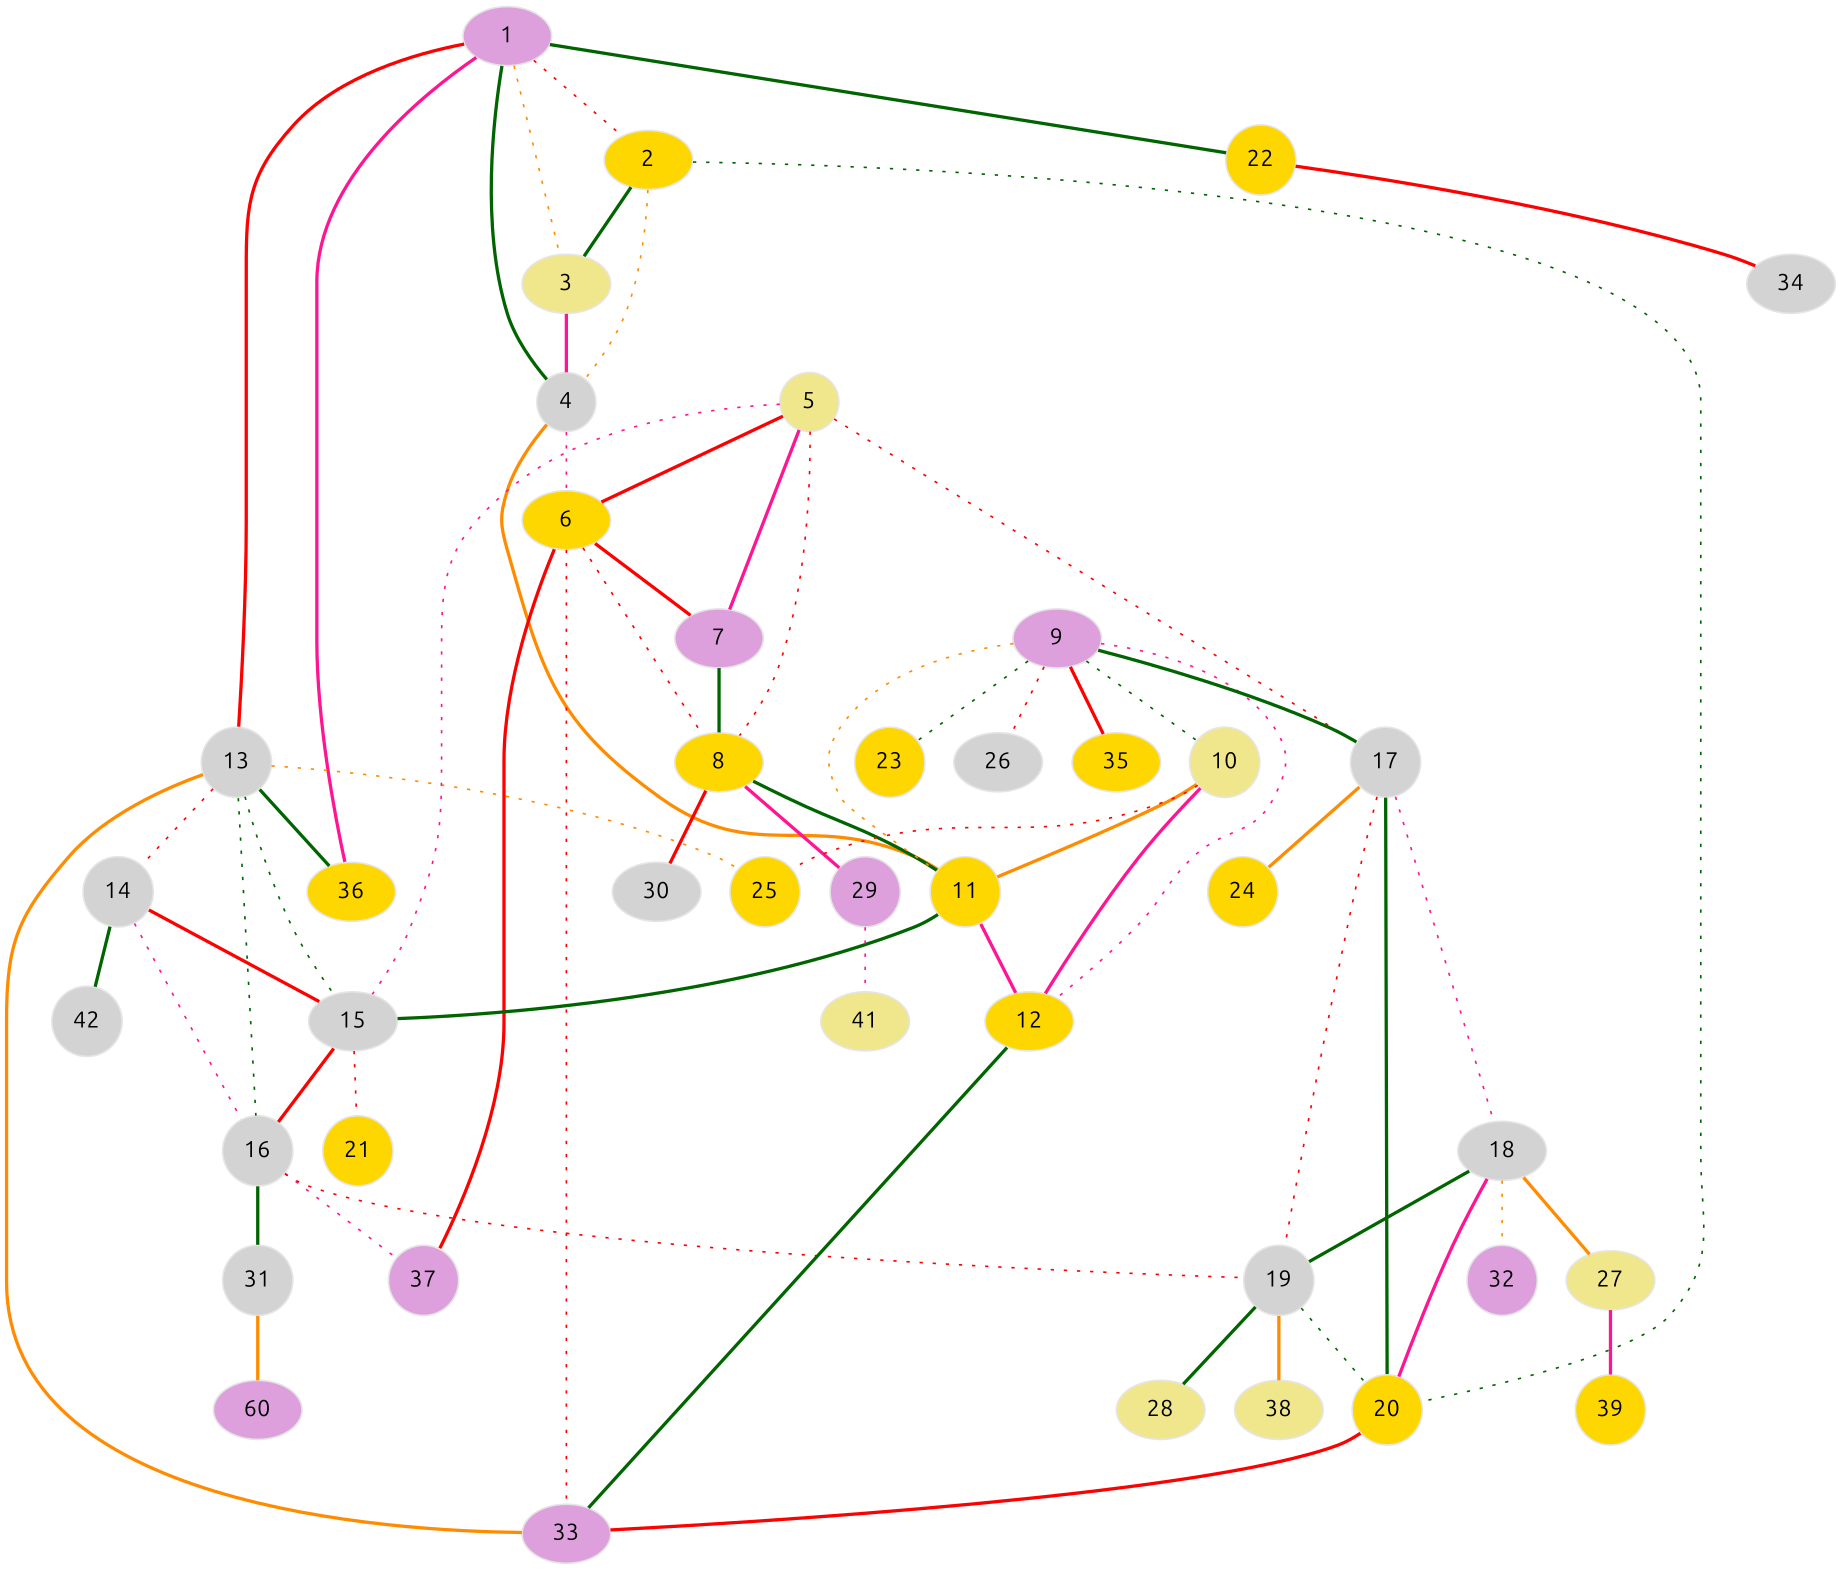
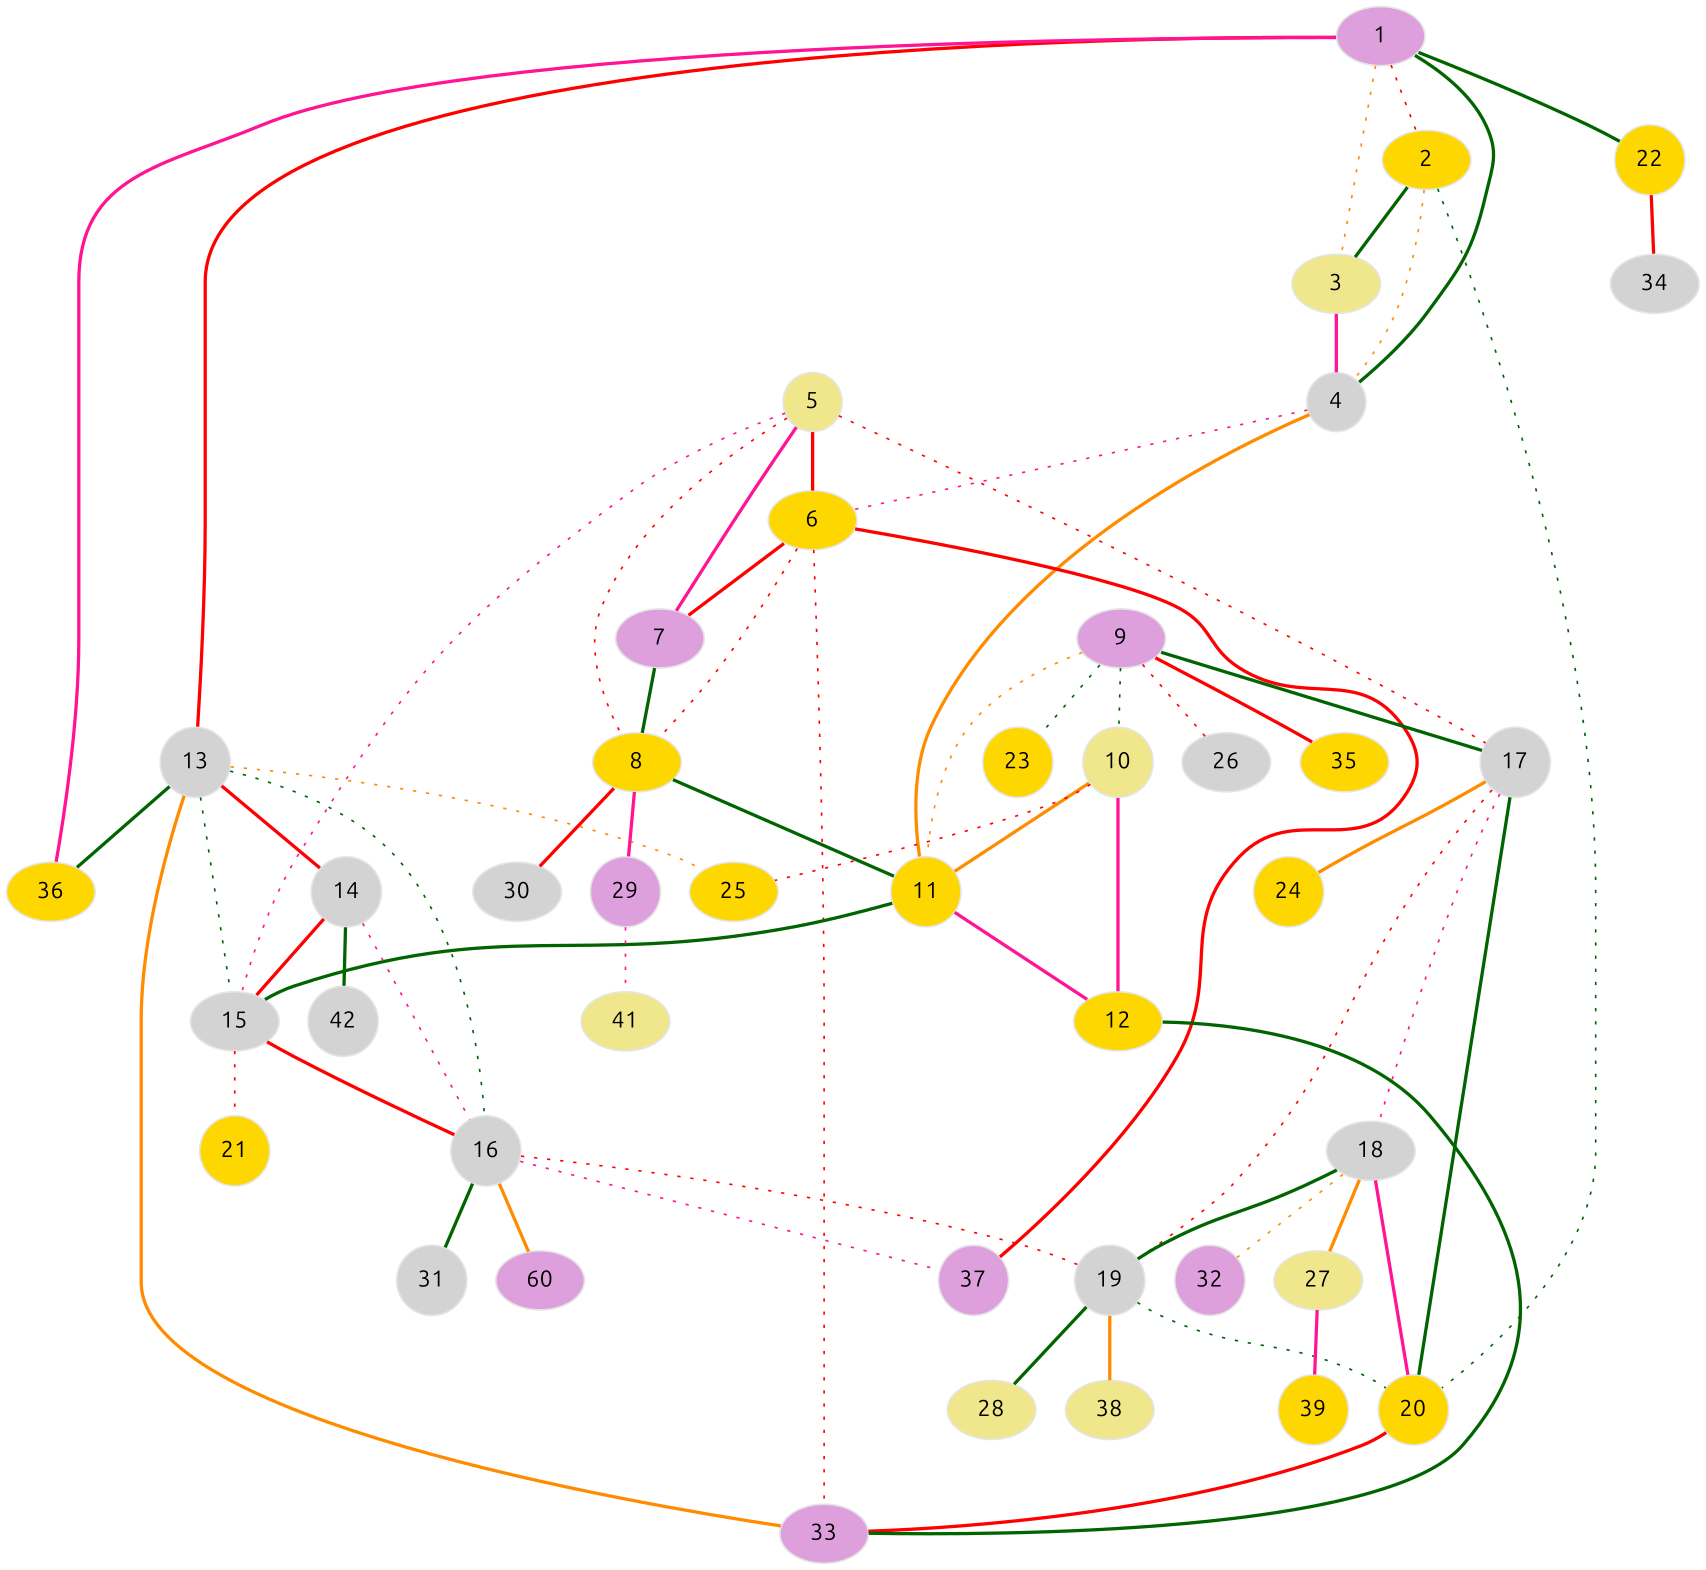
(1267, 809) -> none
(177, 827) -> (271, 827)
(765, 892) -> (734, 892)
(258, 1348) -> (514, 1218)
